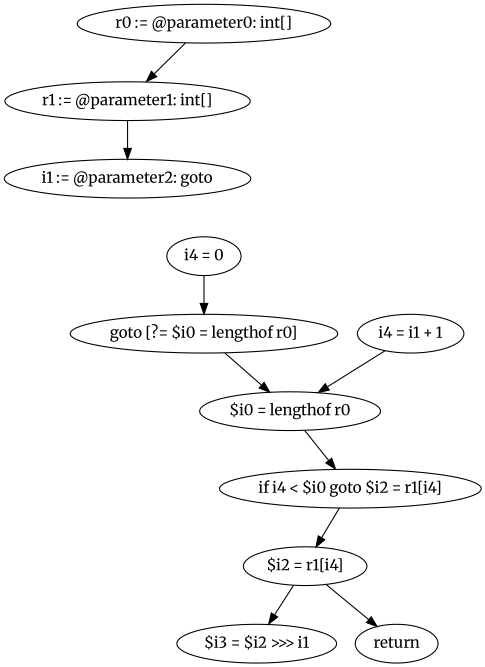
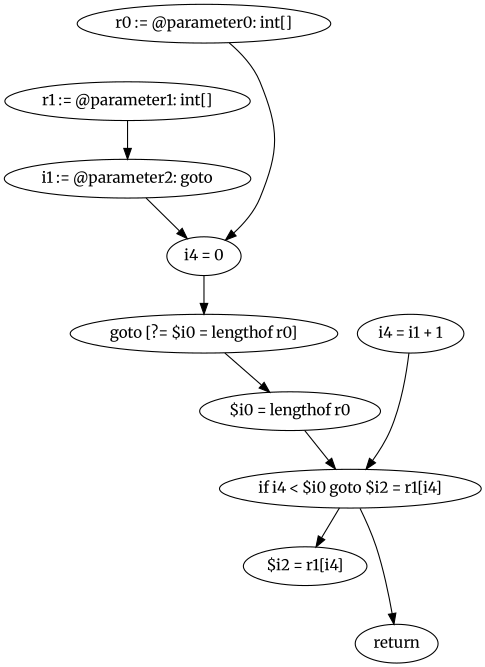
(170, 58) -> (274, 137)
none -> (163, 214)
(356, 369) -> (398, 409)
(347, 602) -> (380, 560)
(257, 644) -> none
